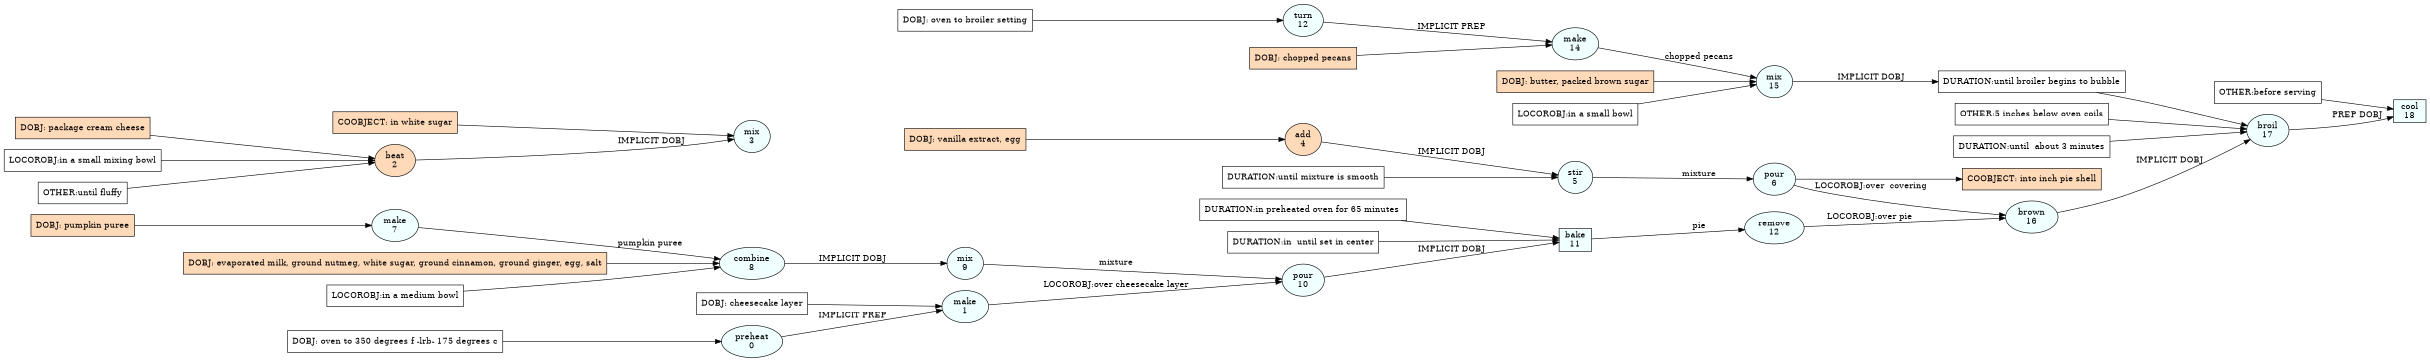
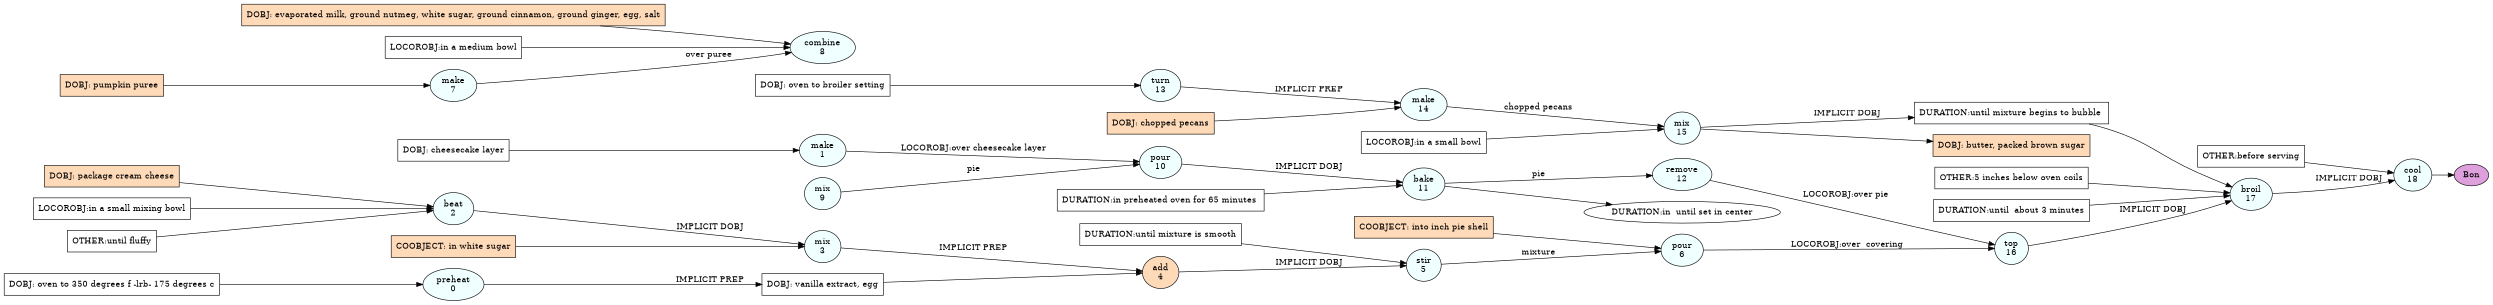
(1303, 20) -> (1161, 85)
(1702, 82) -> (1814, 135)
(2032, 82) -> (2012, 113)
(2410, 111) -> (2413, 175)
(2357, 115) -> (2349, 178)
(965, 139) -> (823, 284)
(395, 160) -> (453, 209)
none -> (2471, 175)
(1876, 179) -> (1574, 241)
(2032, 217) -> (2012, 248)
(1575, 240) -> (1424, 184)
(1466, 241) -> (1526, 195)
(1303, 242) -> (1682, 212)
(652, 243) -> (710, 54)
none -> (989, 259)
(1116, 262) -> (974, 169)
(863, 263) -> none
(859, 324) -> (620, 284)
